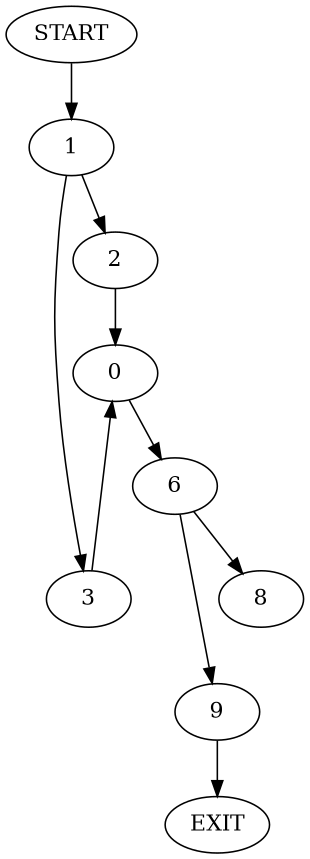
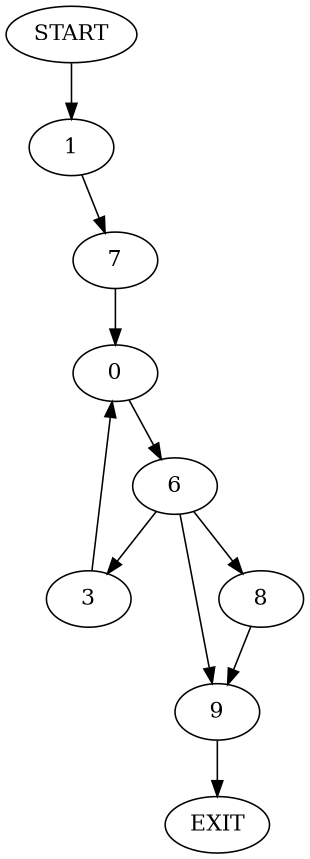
(115, 260) -> (115, 260)
(57, 366) -> (137, 536)
none -> (242, 648)
